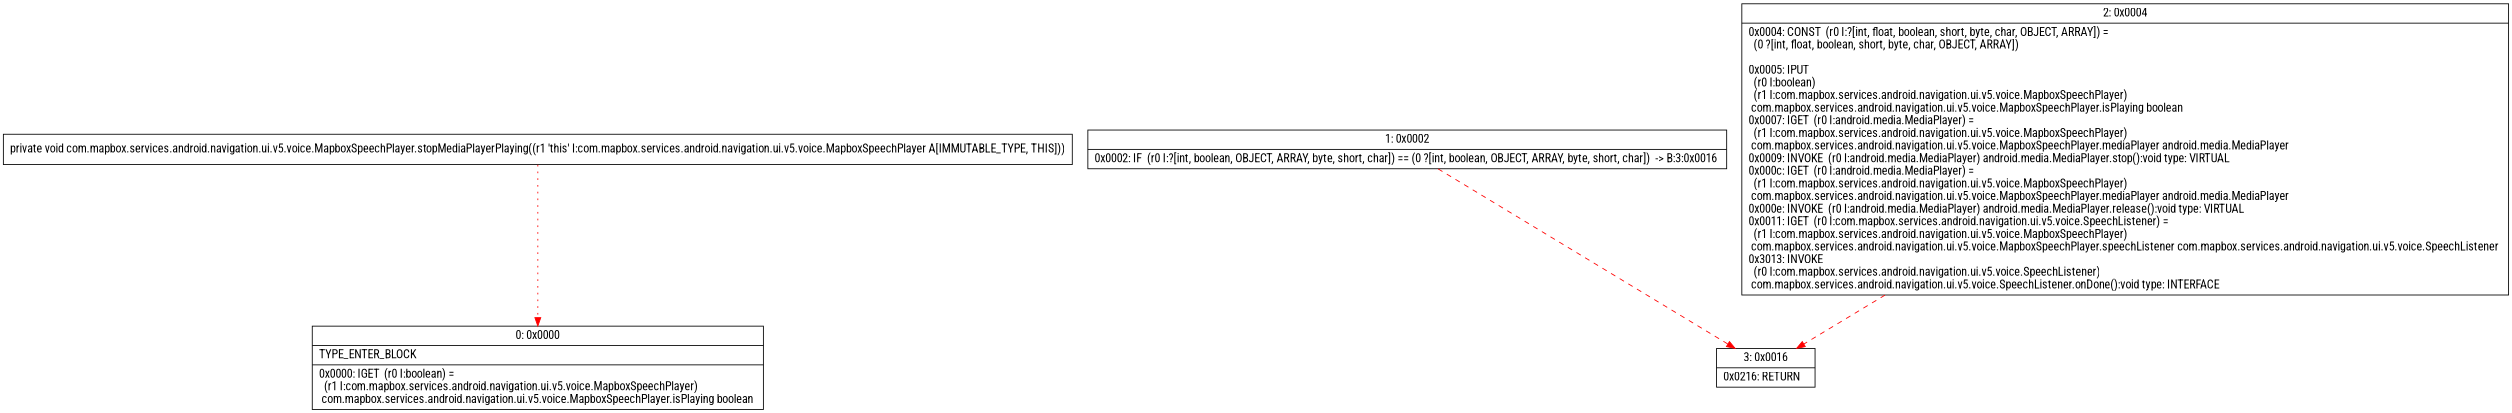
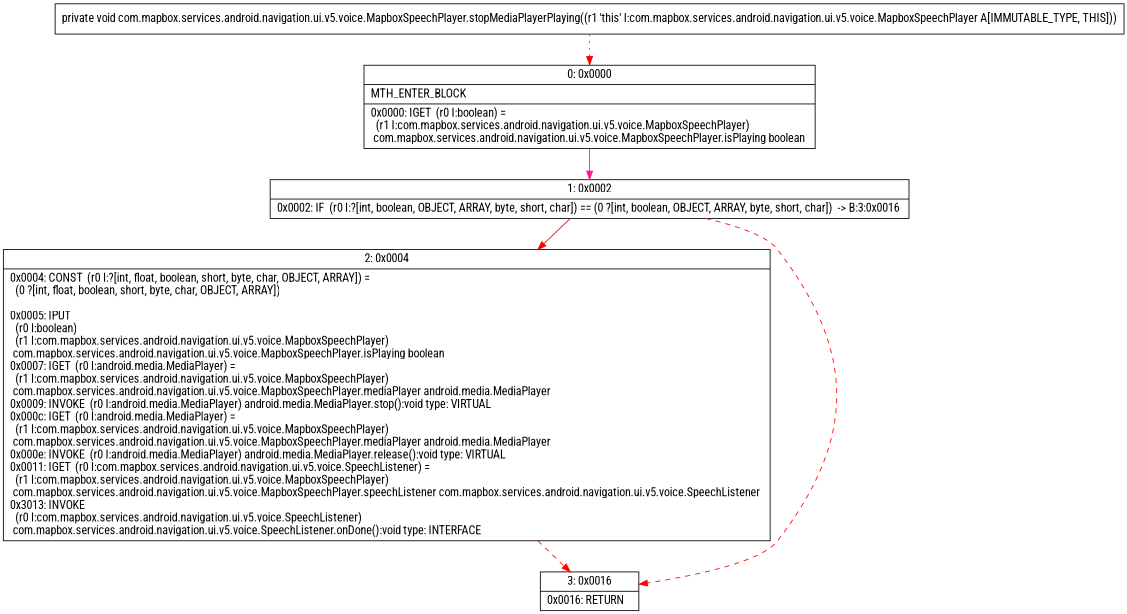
none -> (590, 160)
none -> (557, 231)
(368, 355) -> (419, 94)
(1766, 377) -> (590, 601)
